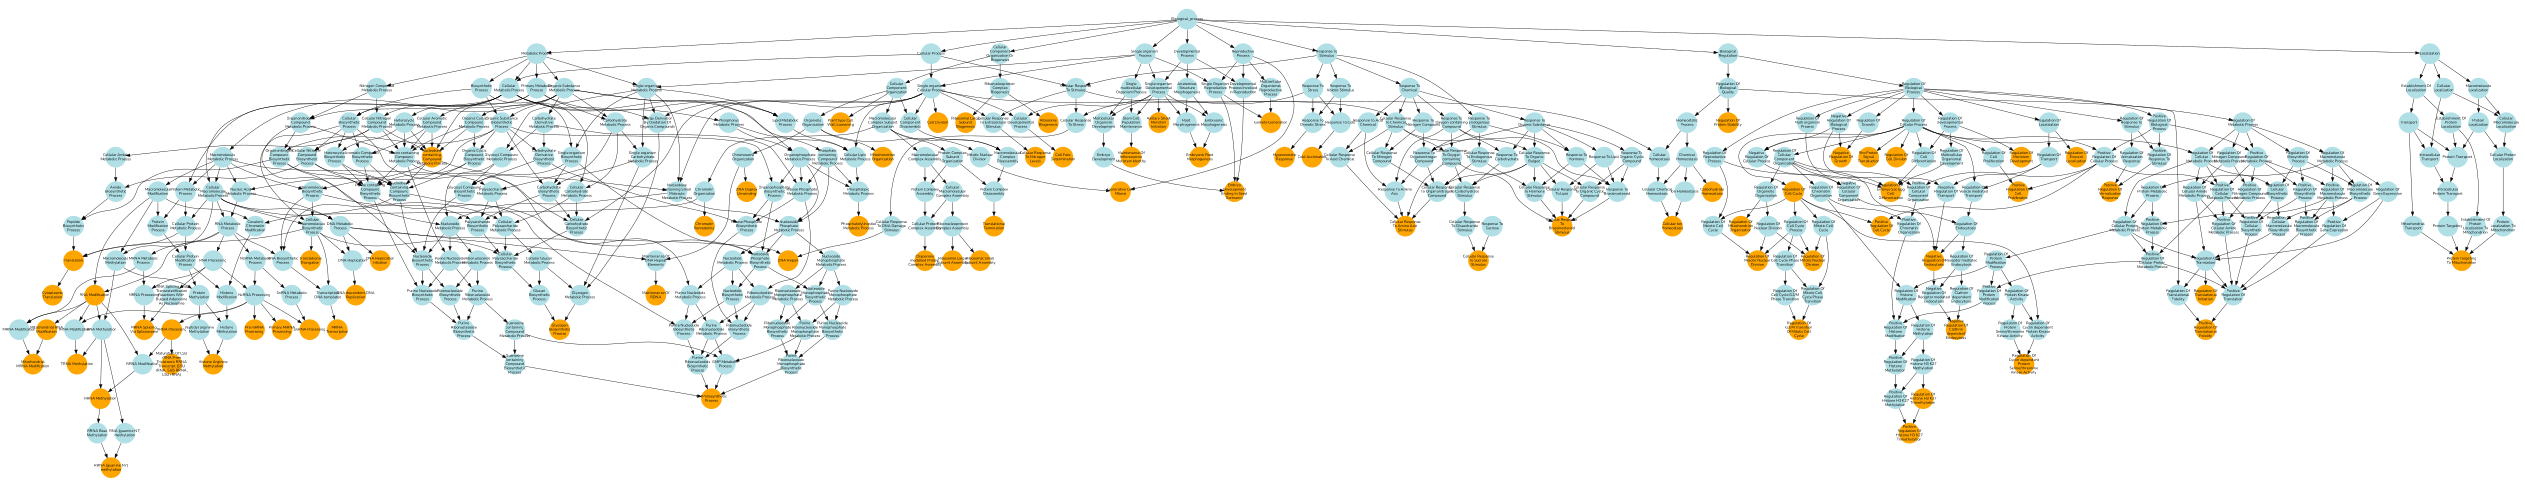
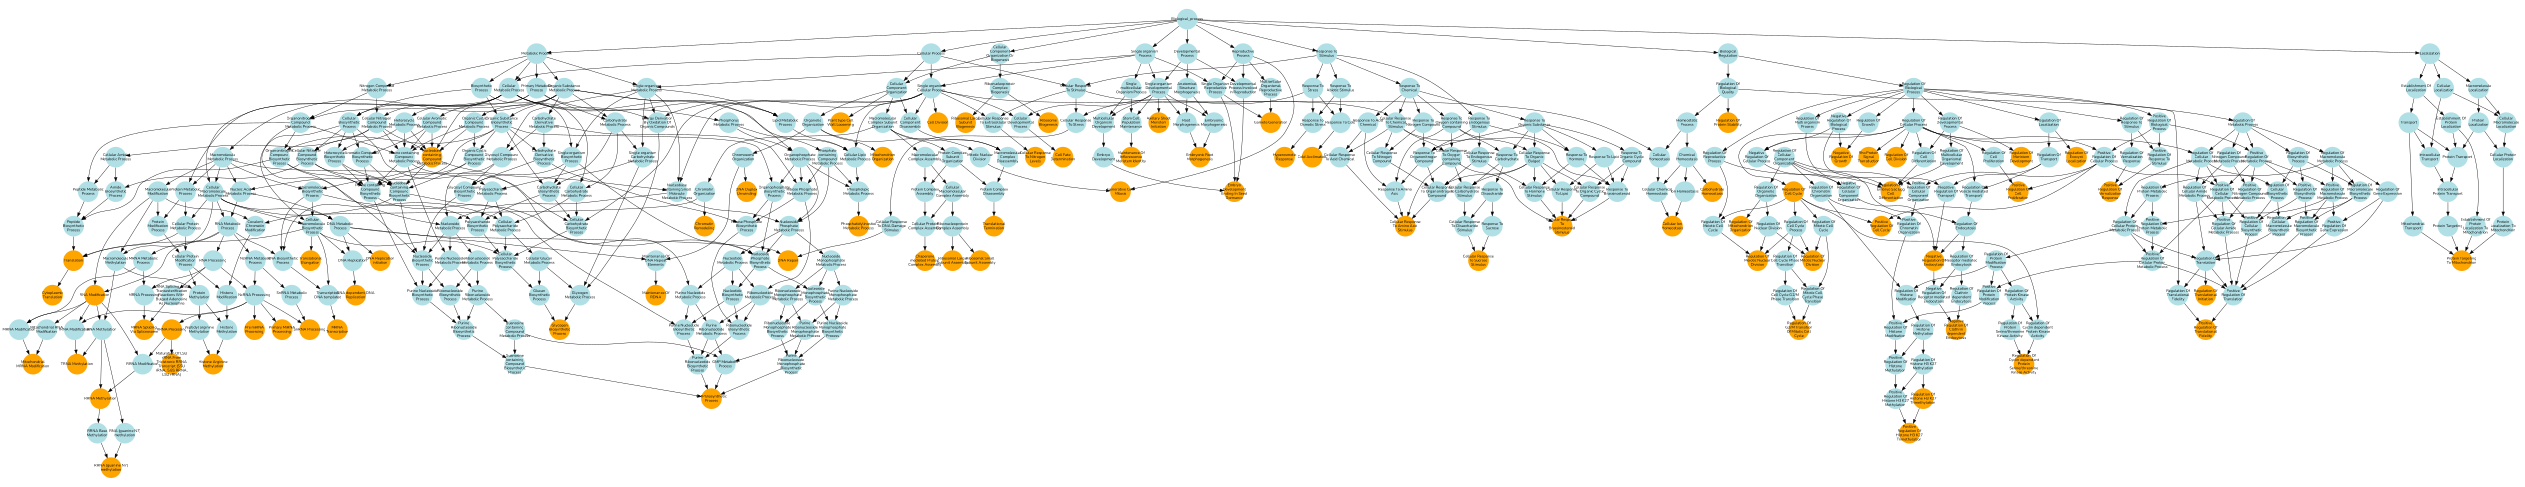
none -> (917, 68)
(1849, 142) -> none
none -> (88, 192)
none -> (1492, 192)
(1902, 311) -> none
(47, 330) -> (47, 330)
